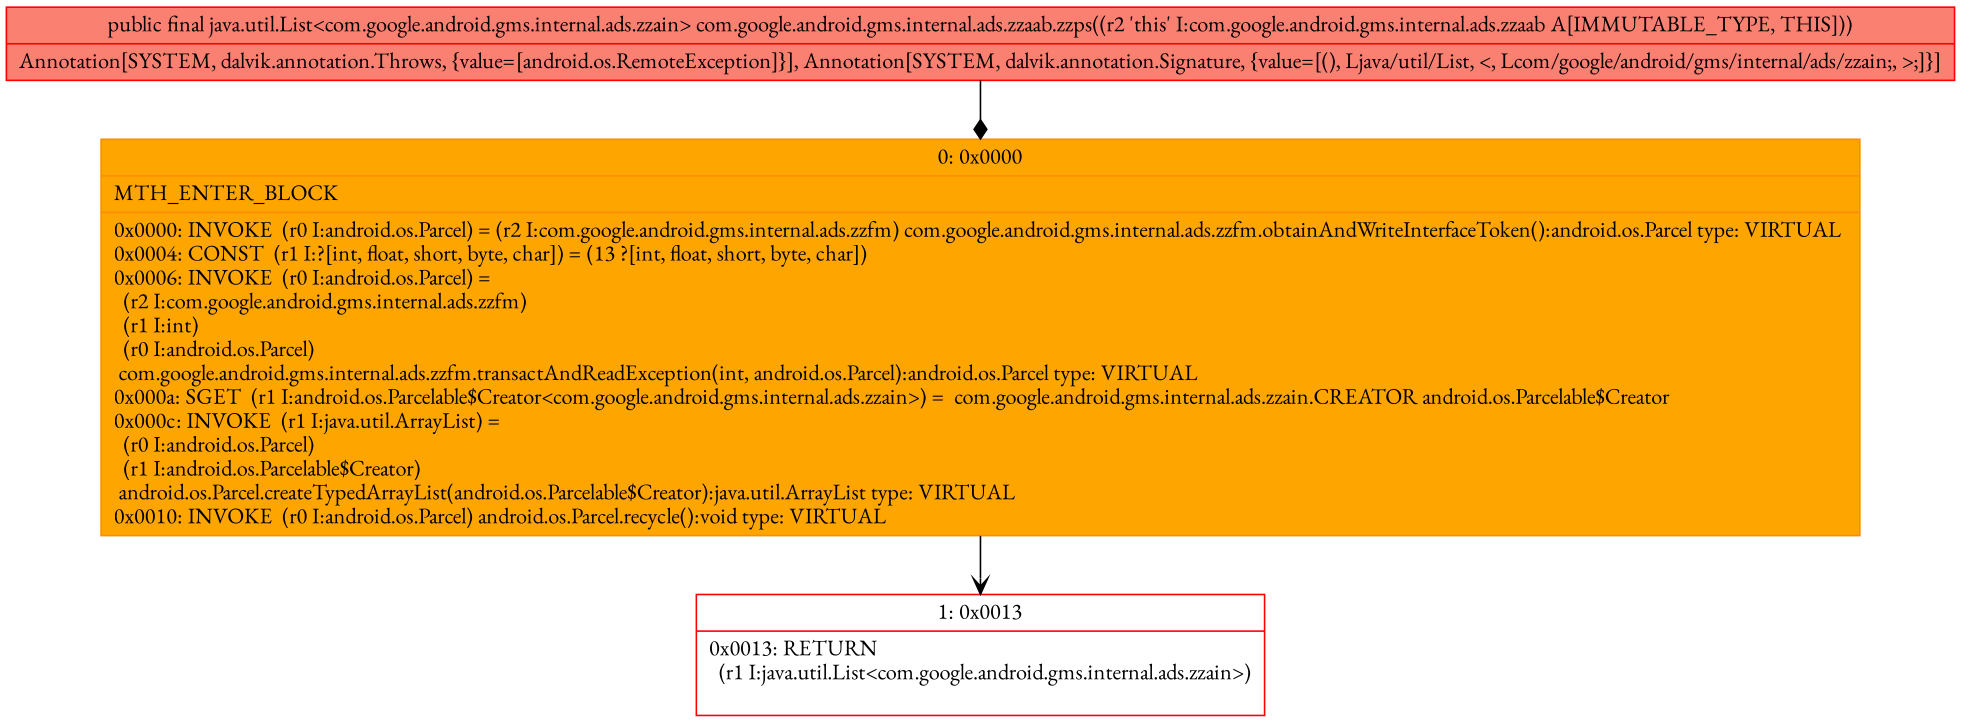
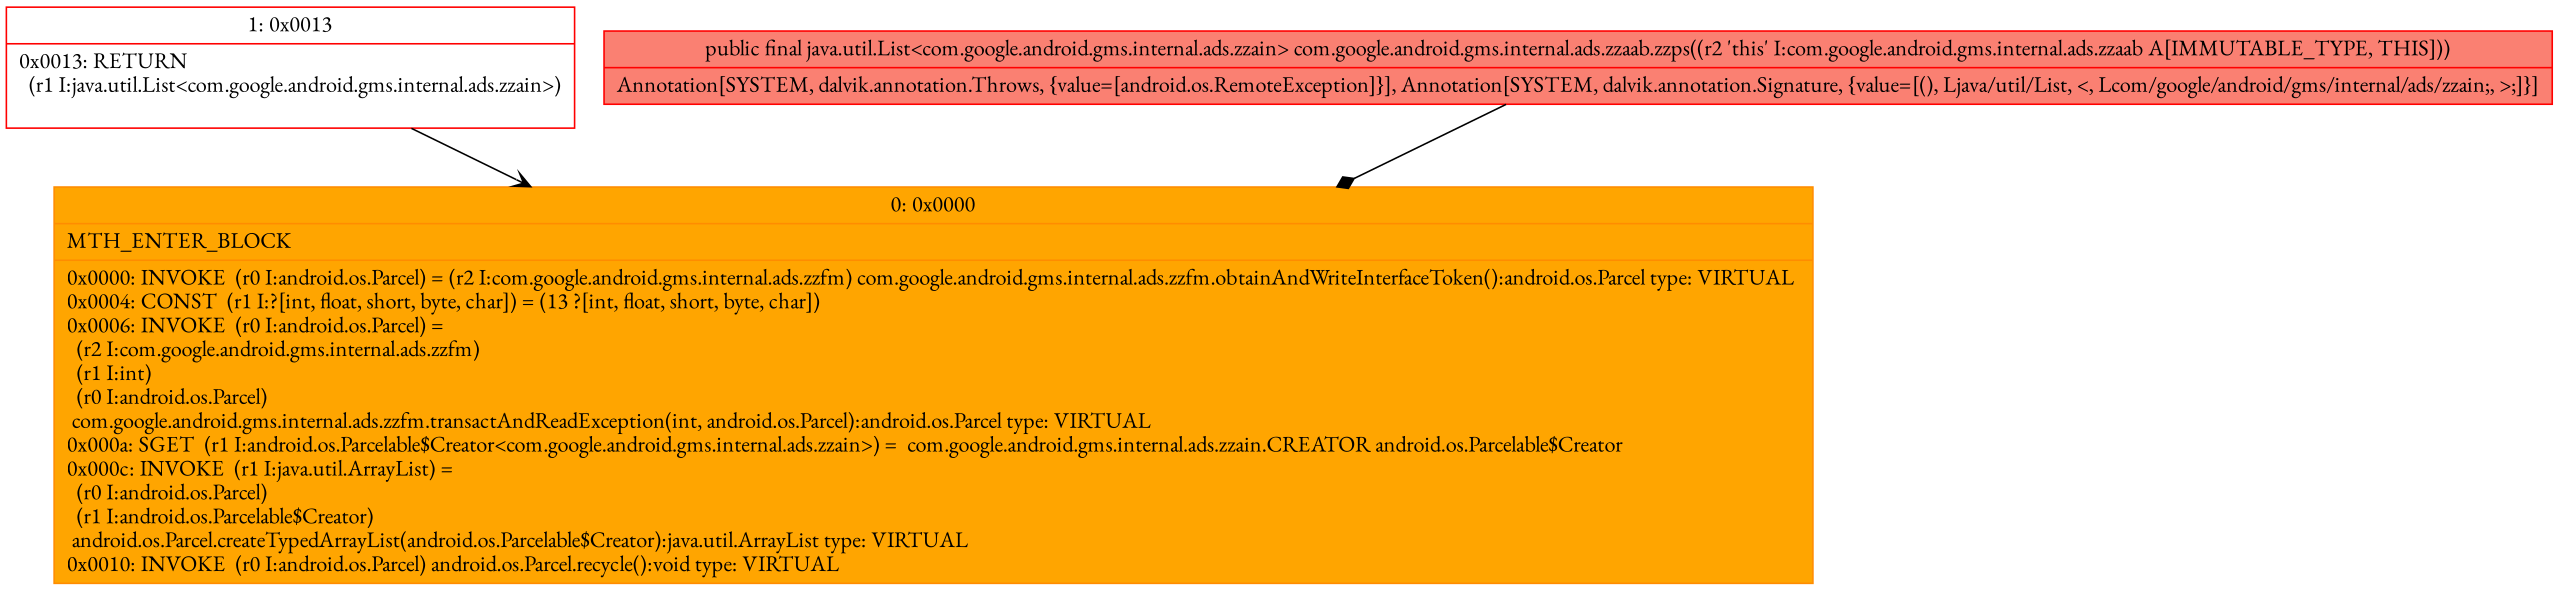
(980, 557) -> (464, 154)
